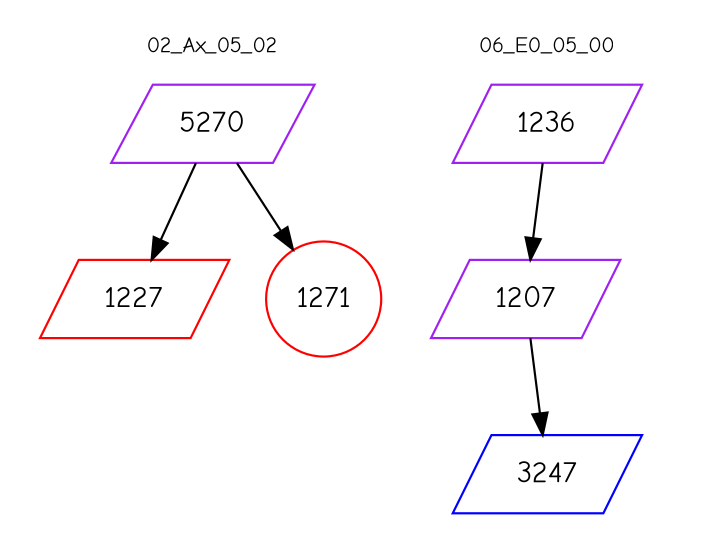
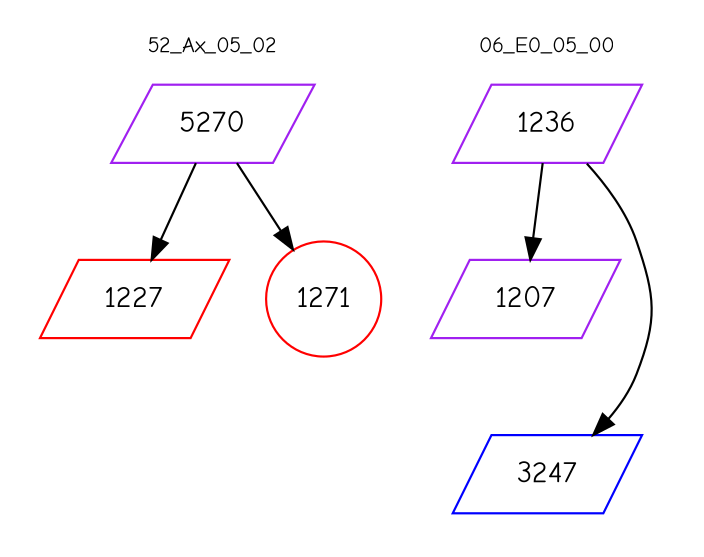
(213, 47) -> (213, 47)
(535, 376) -> (650, 288)
